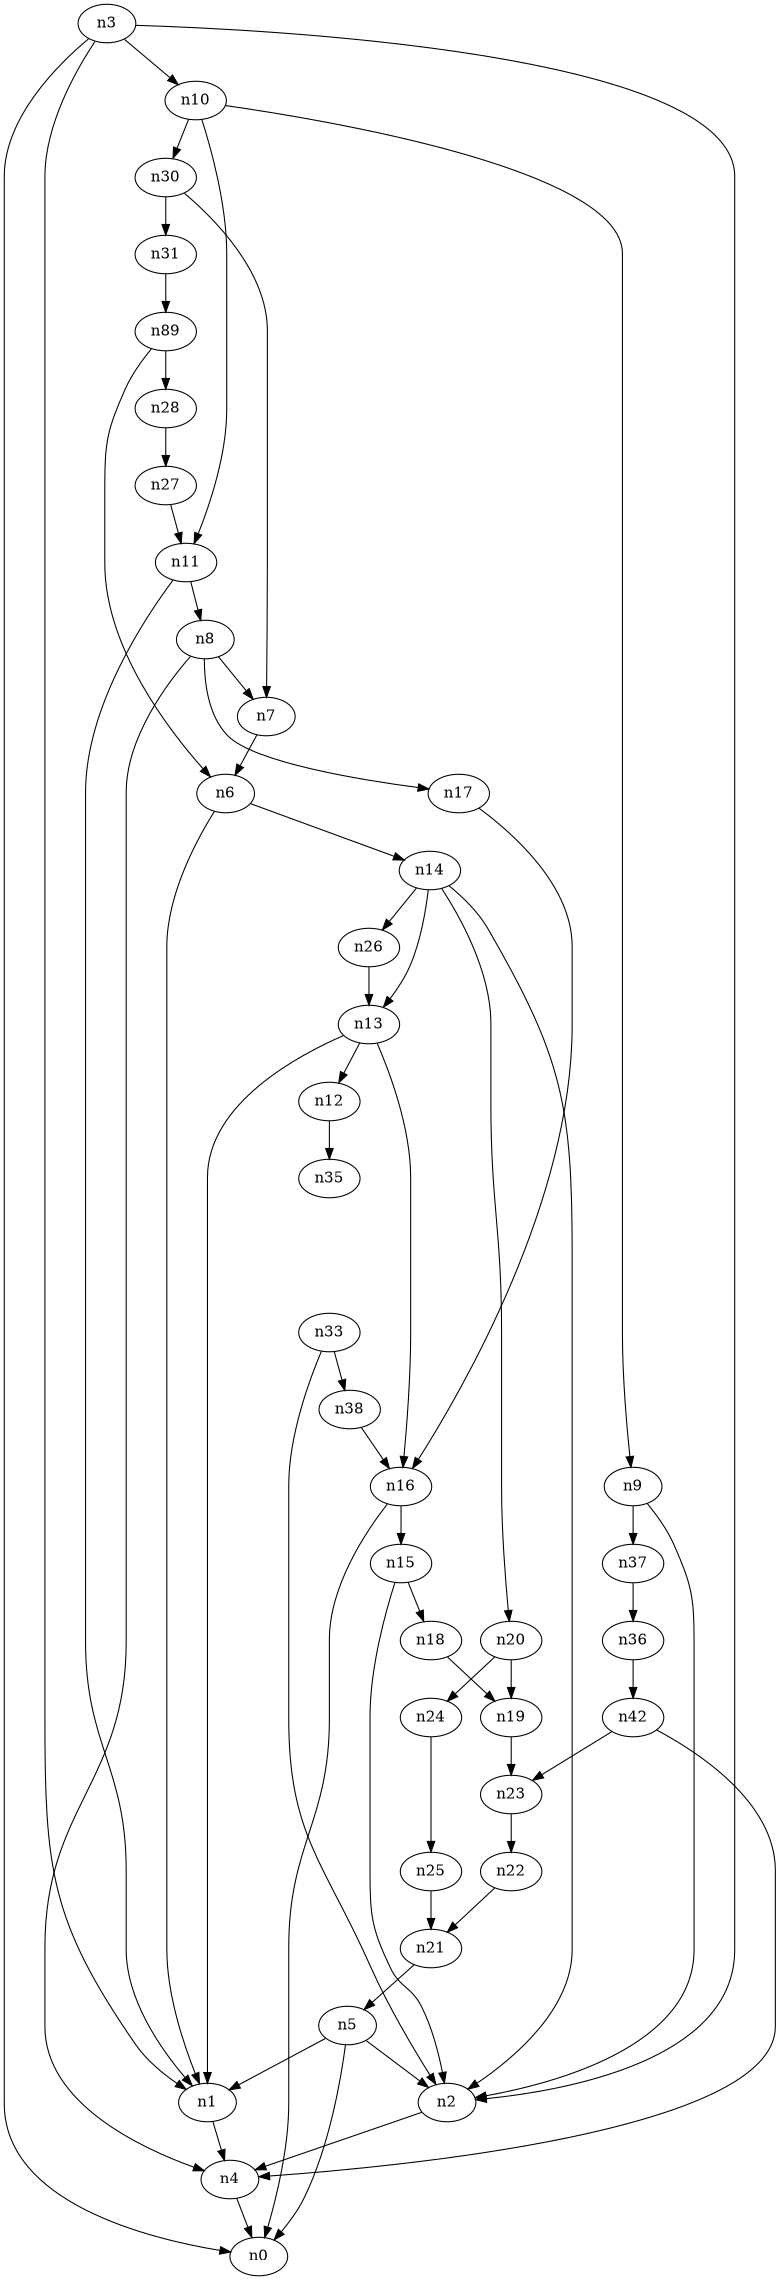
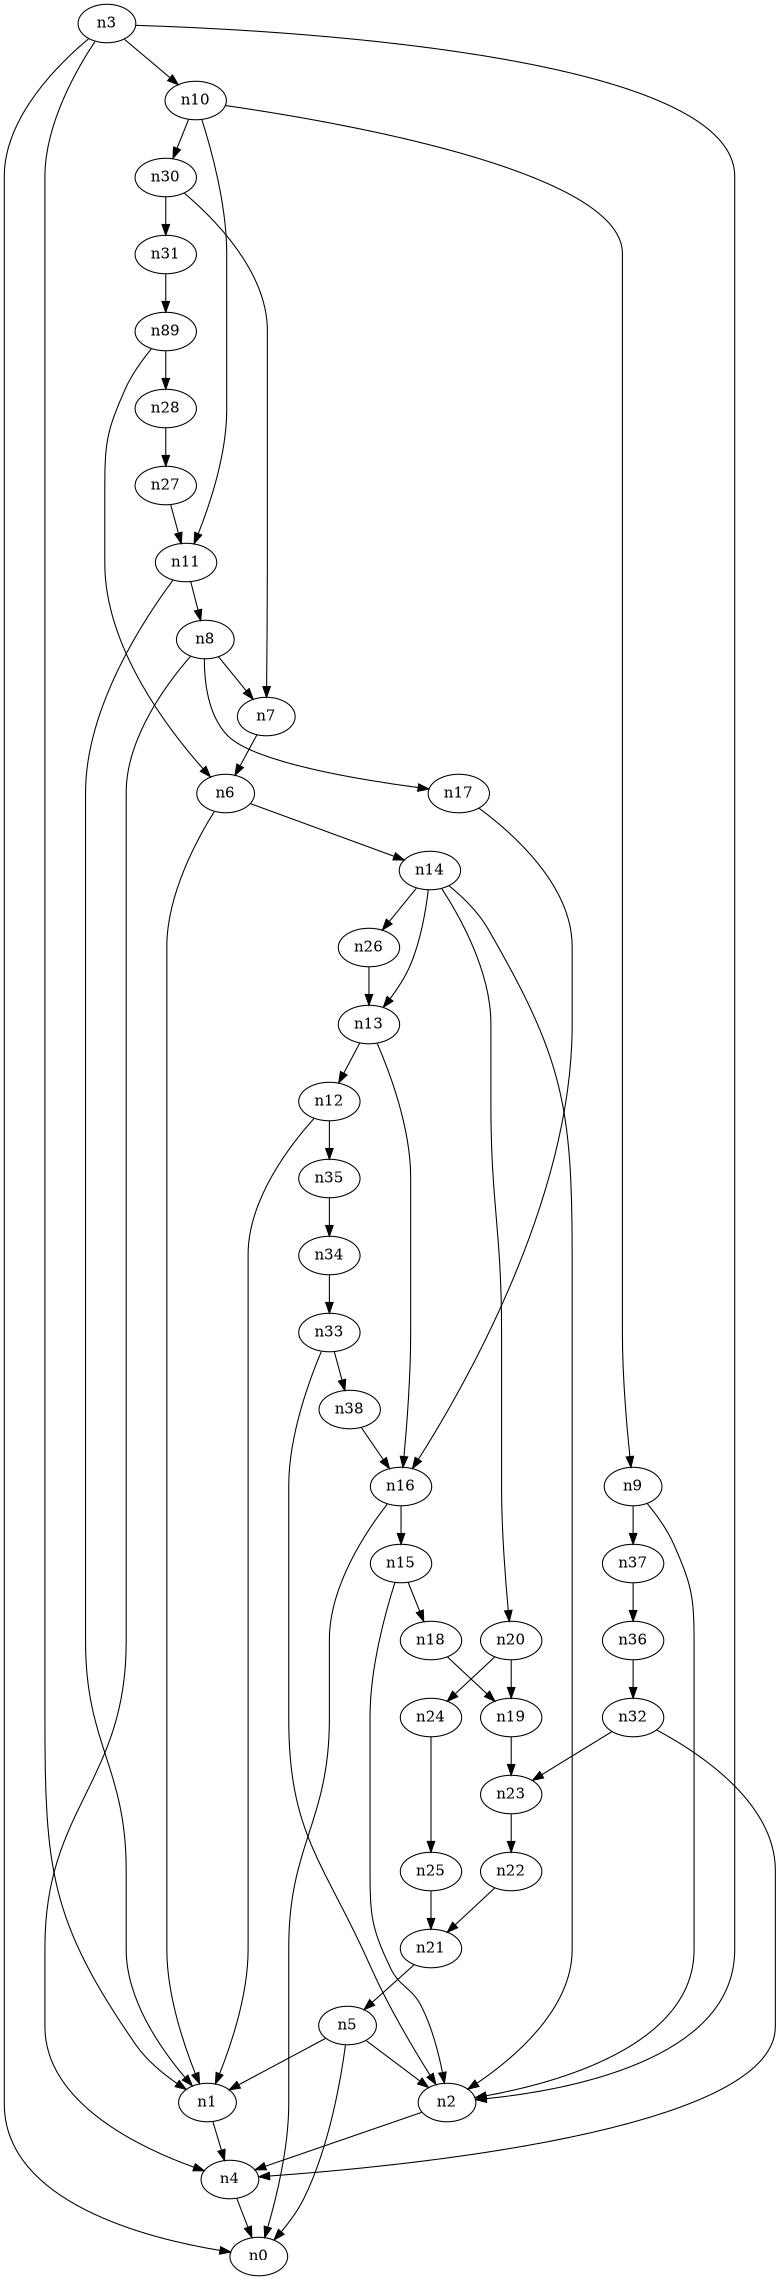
none -> (329, 1256)
(207, 1521) -> (248, 1589)
(633, 1718) -> (633, 1718)
